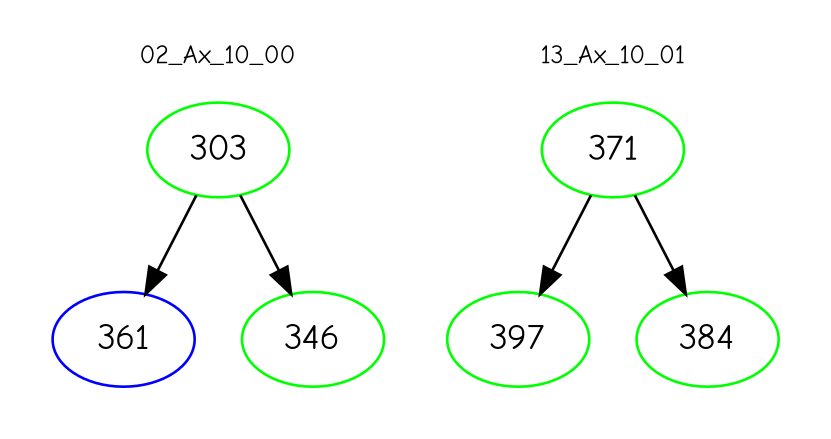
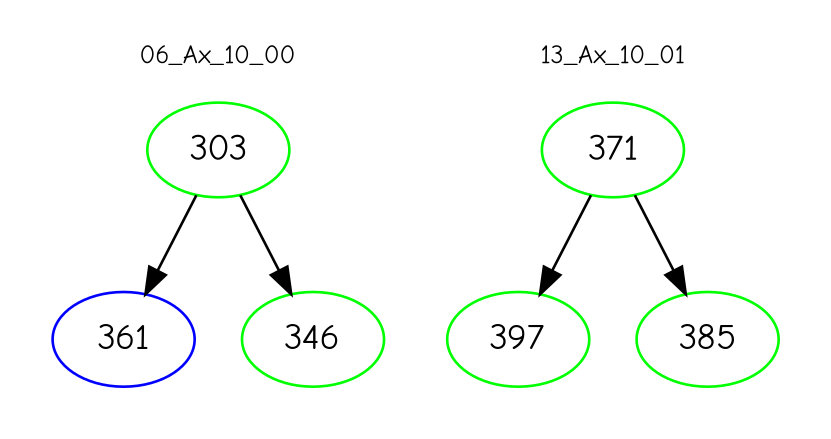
(218, 57) -> (218, 57)
(708, 339) -> (708, 339)
